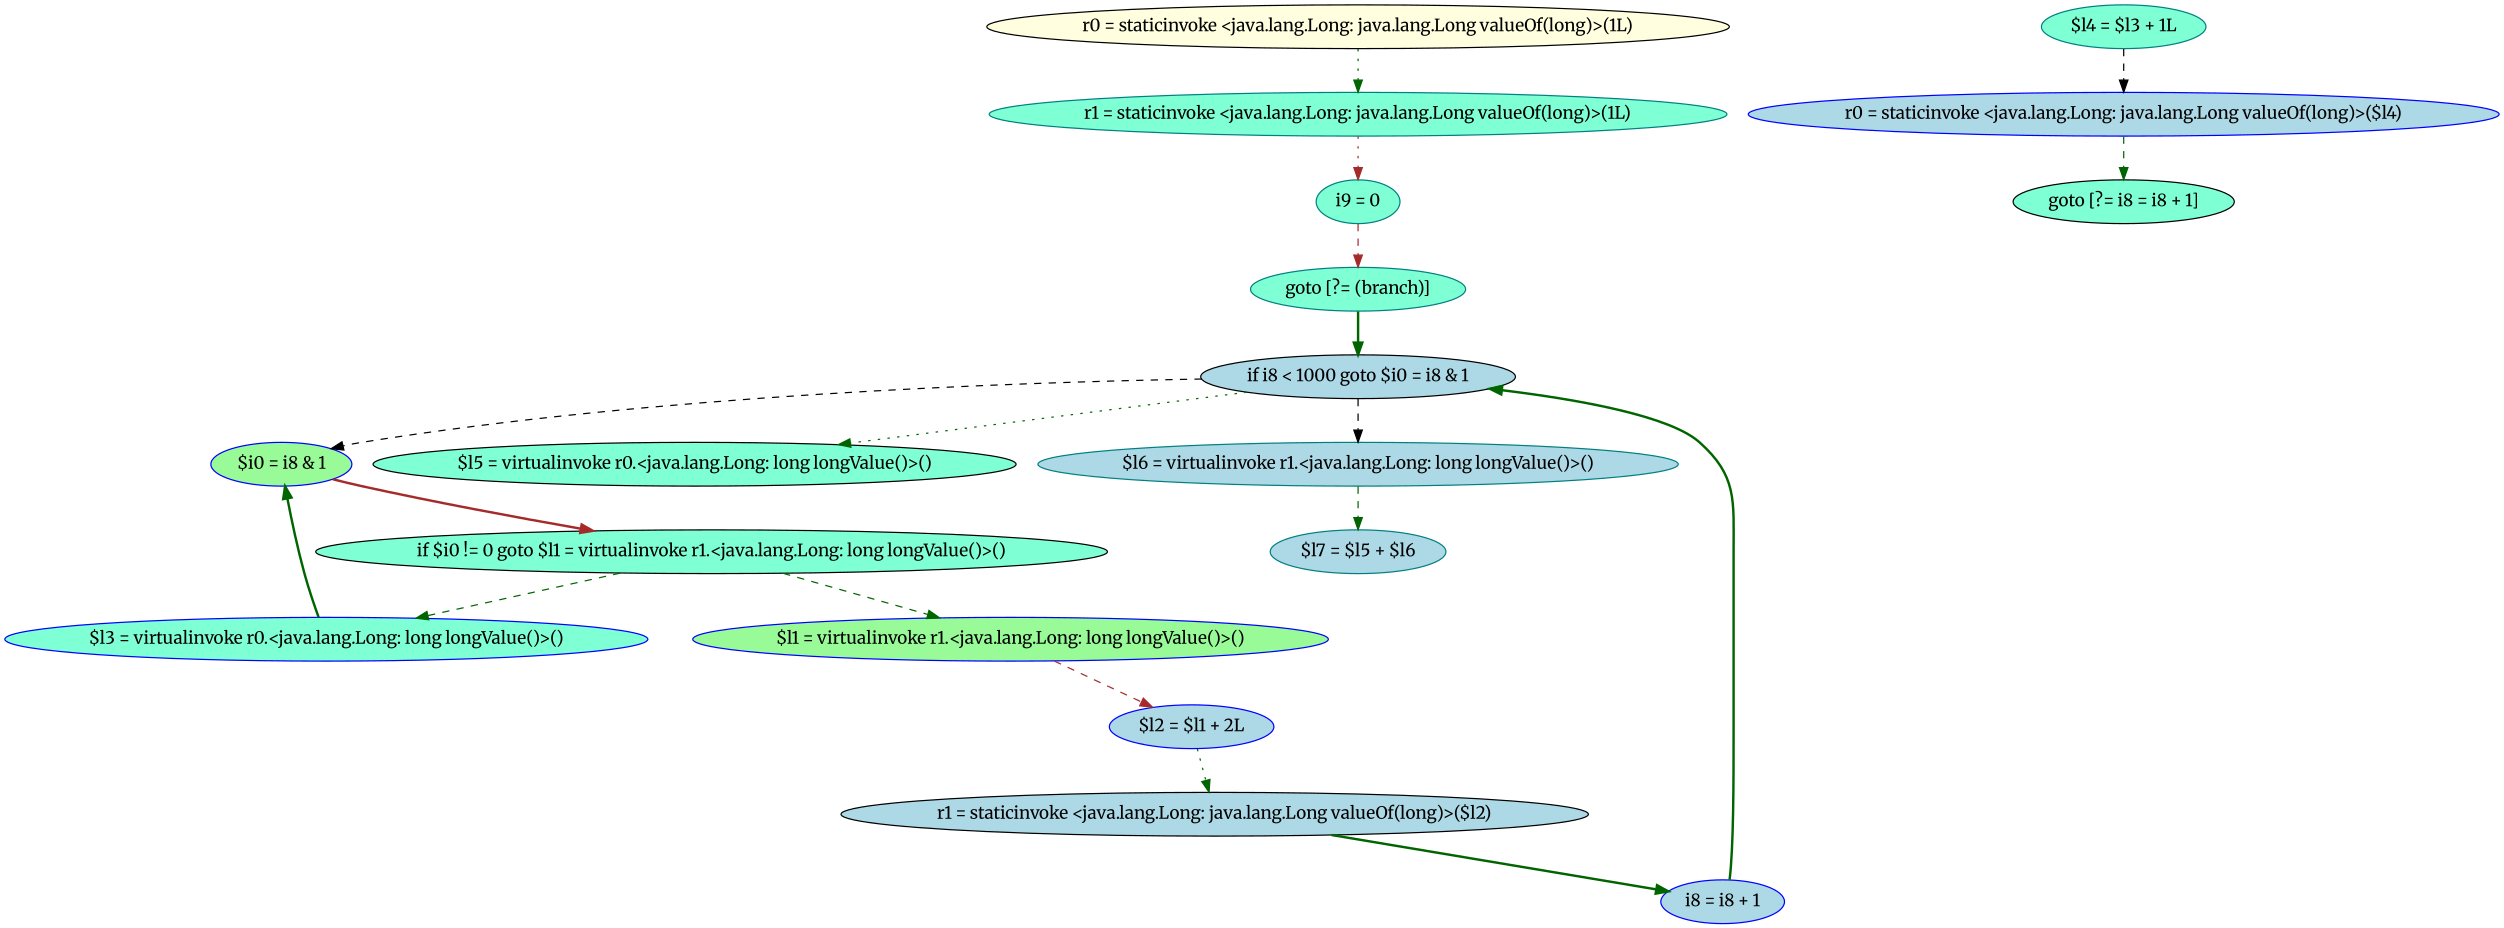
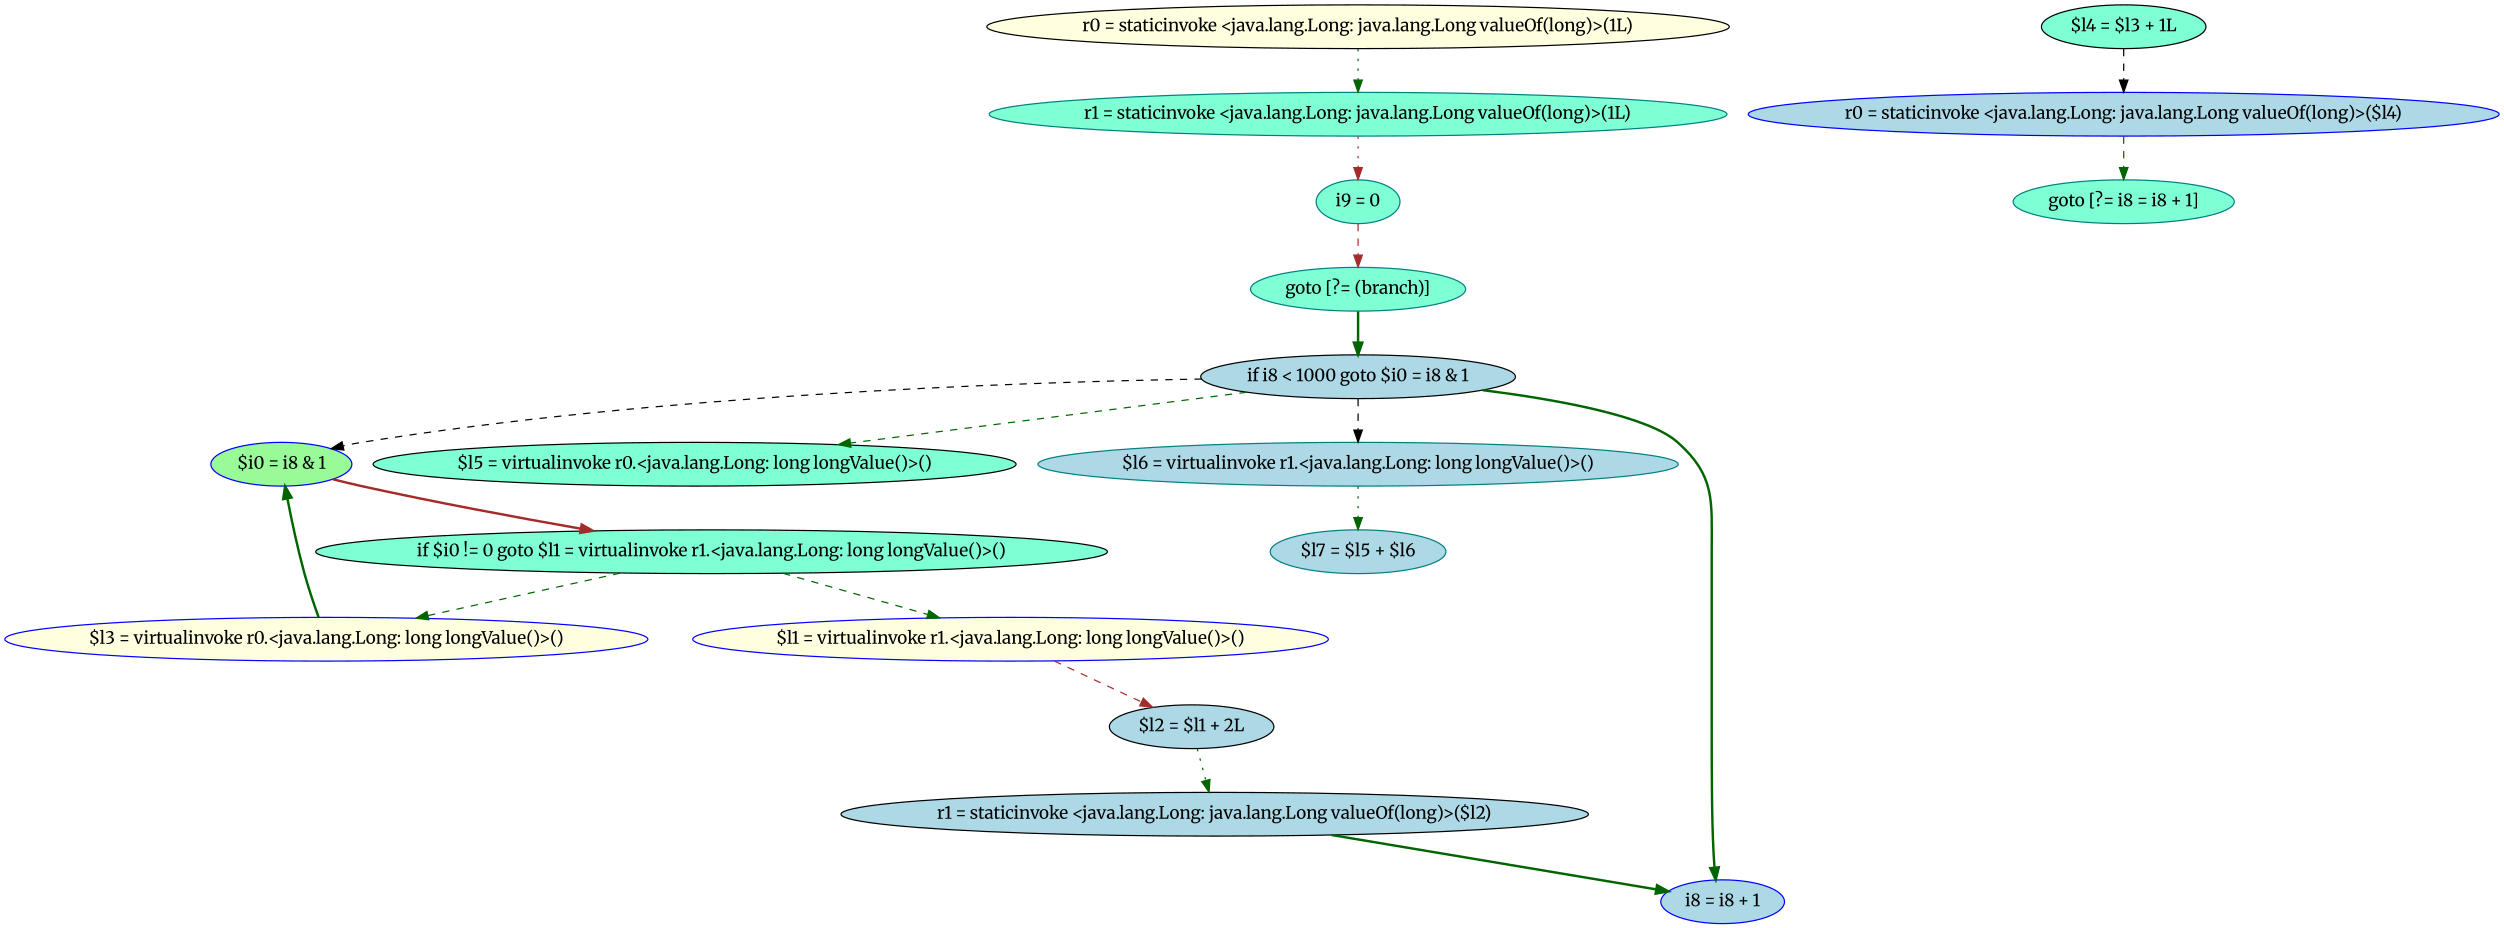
(2124, 27) -> (2124, 27)
(2124, 202) -> (2124, 202)
(1049, 418) -> (1049, 418)
(1358, 502) -> (1358, 502)
(1734, 553) -> (1712, 548)
(326, 639) -> (326, 639)
(1011, 639) -> (1011, 639)
(1192, 727) -> (1192, 727)
